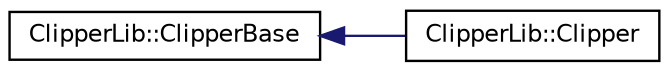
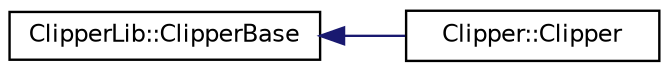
(533, 36) -> (533, 36)
